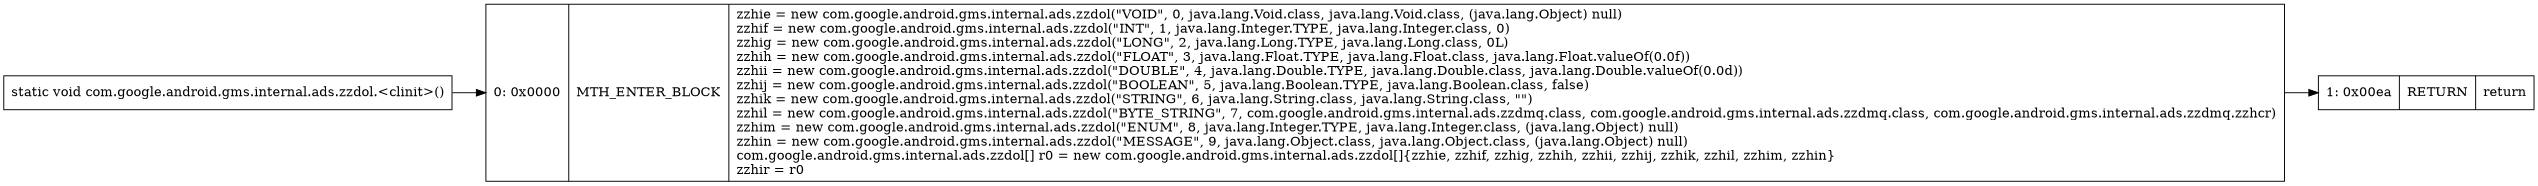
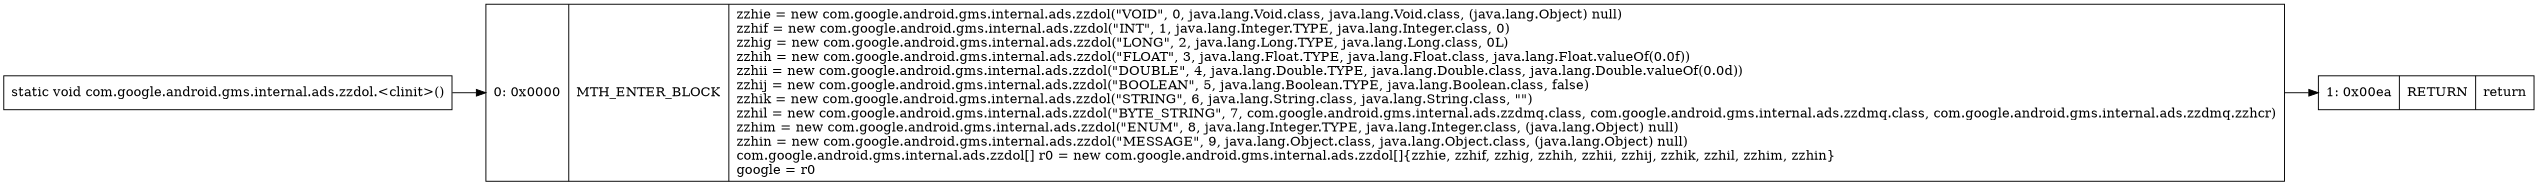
(771, 170) -> (776, 170)
